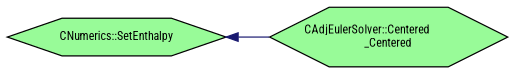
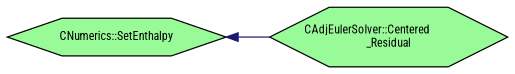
(389, 37) -> (389, 37)
